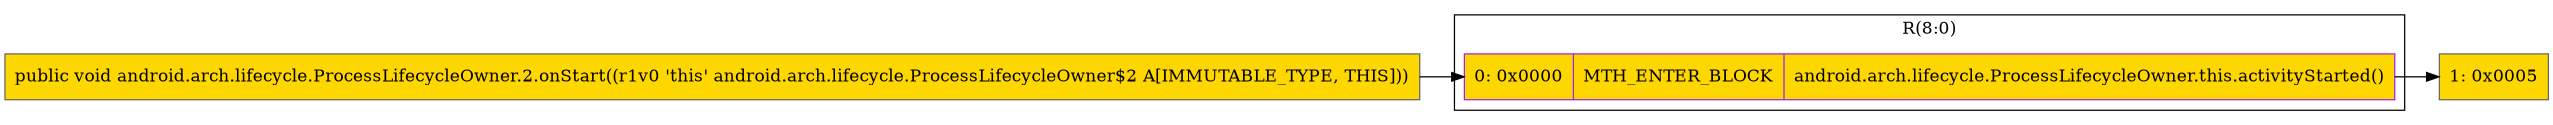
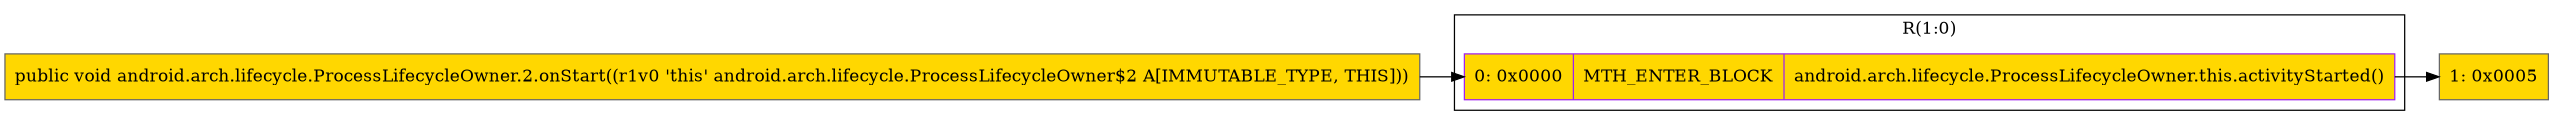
(1930, 29) -> (1930, 29)
